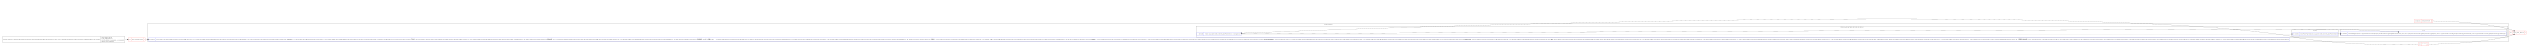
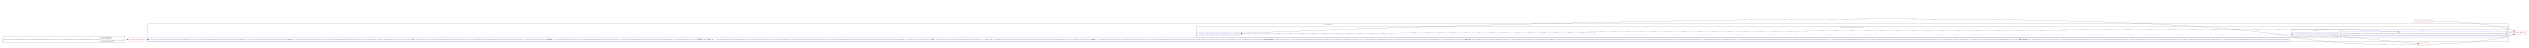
(2339, 34) -> (2375, 40)
